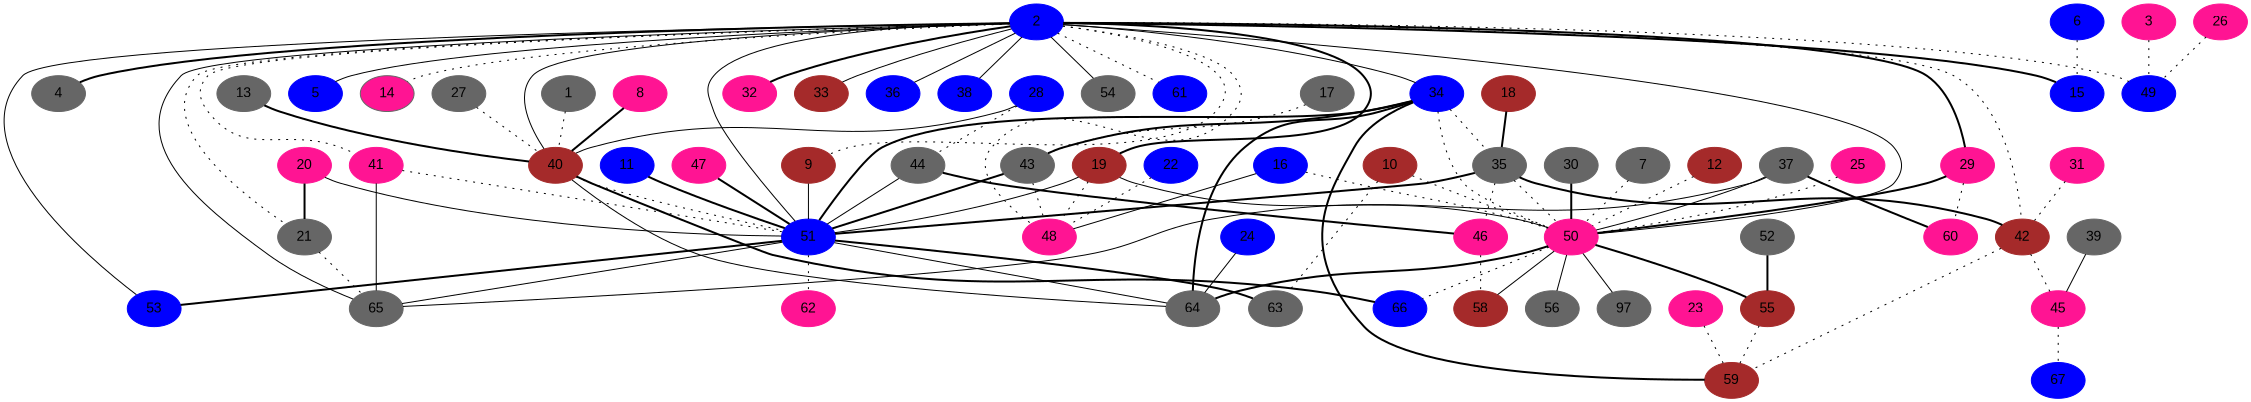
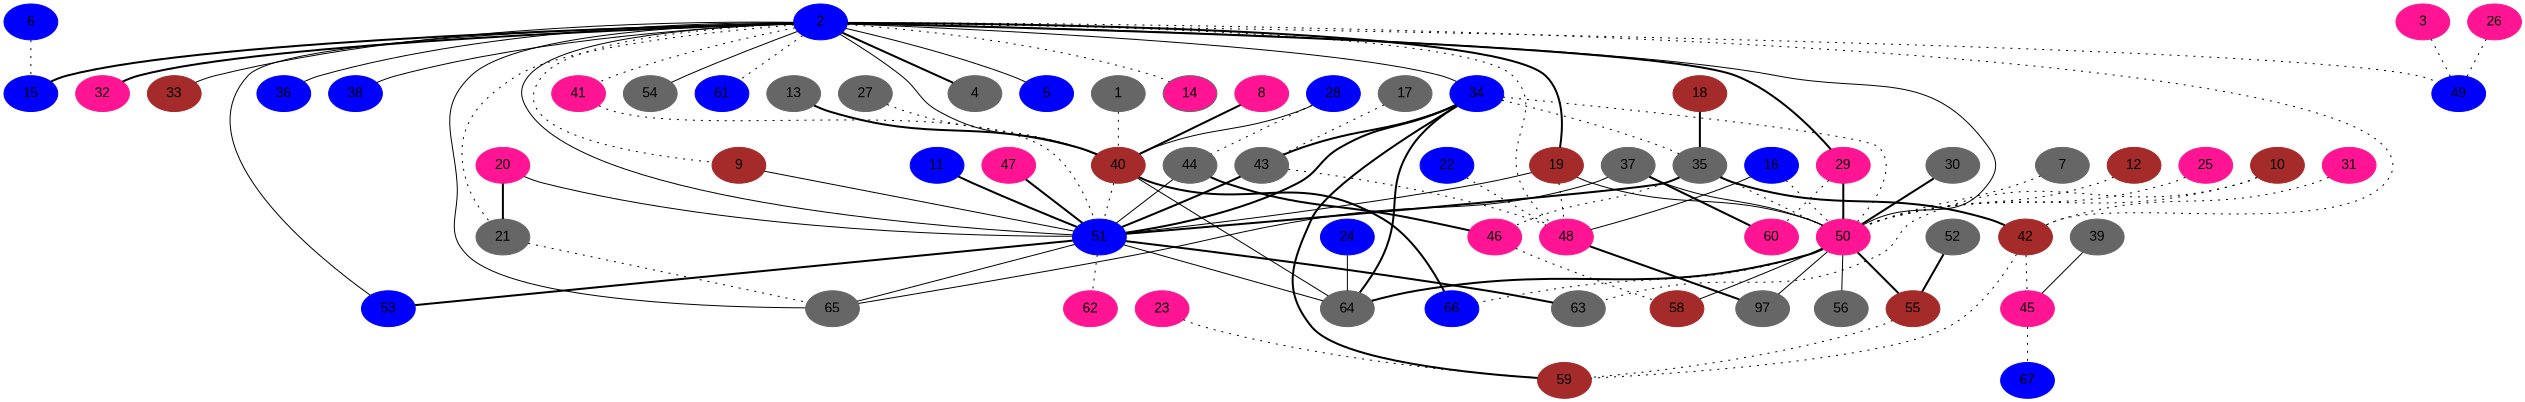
(376, 237) -> none
none -> (1661, 272)
